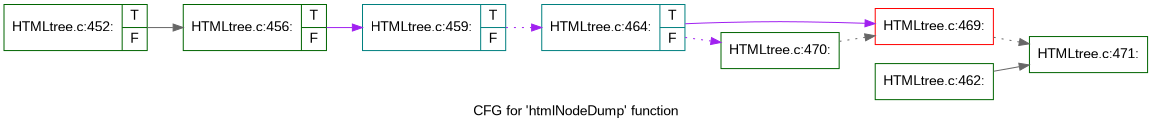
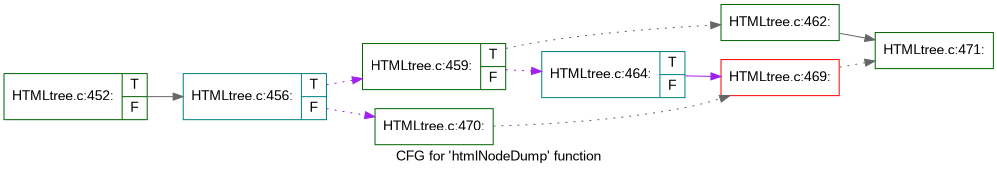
(255, 28) -> (255, 97)
(339, 28) -> (340, 82)
(434, 28) -> (434, 67)
none -> (608, 33)
(698, 39) -> (346, 112)
